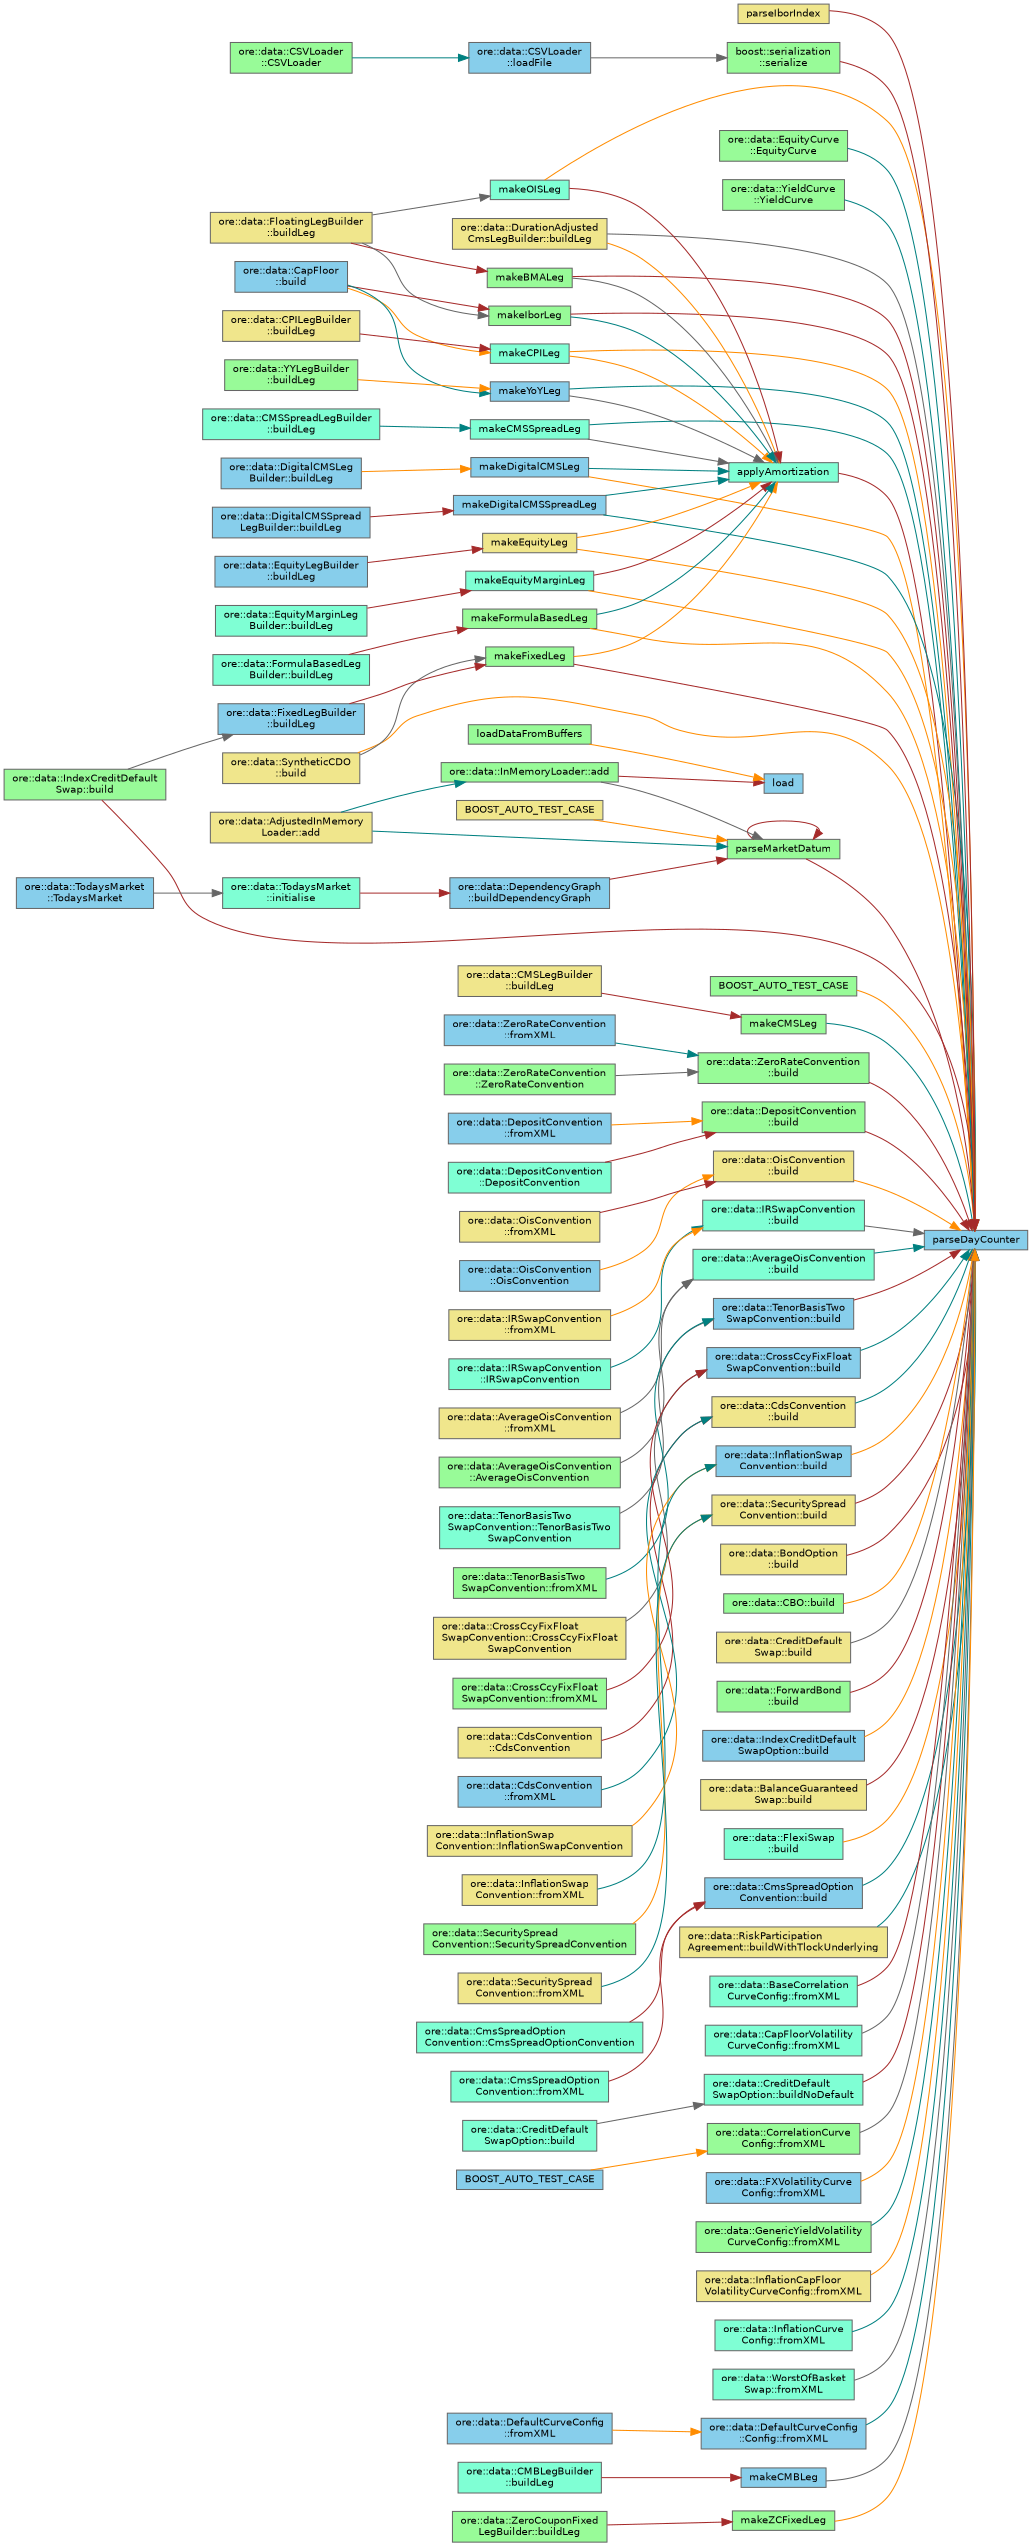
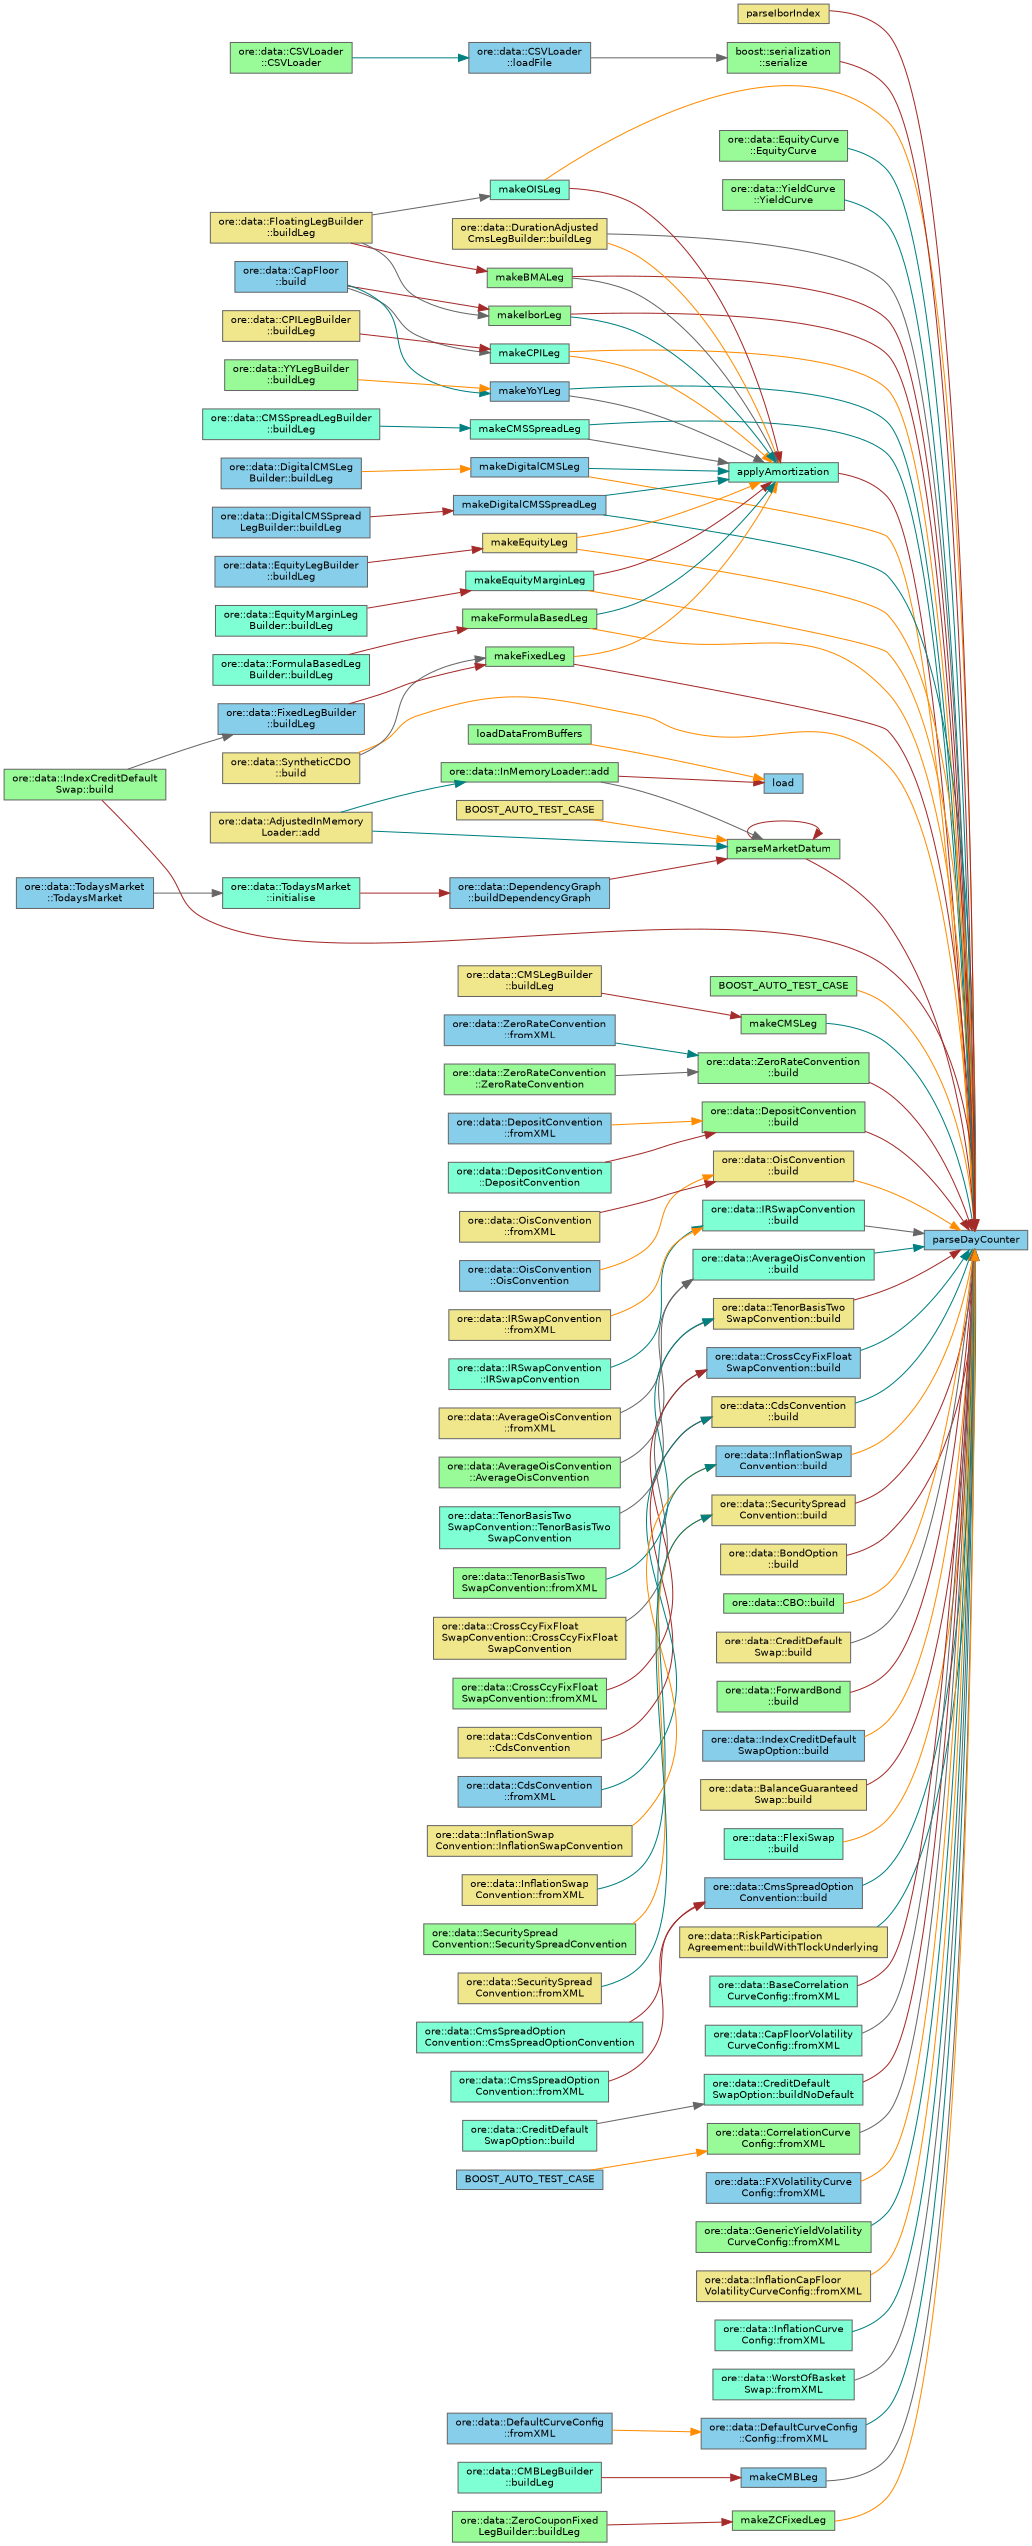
(408, 330) -> (408, 330)
(784, 1314) -> (784, 1314)
